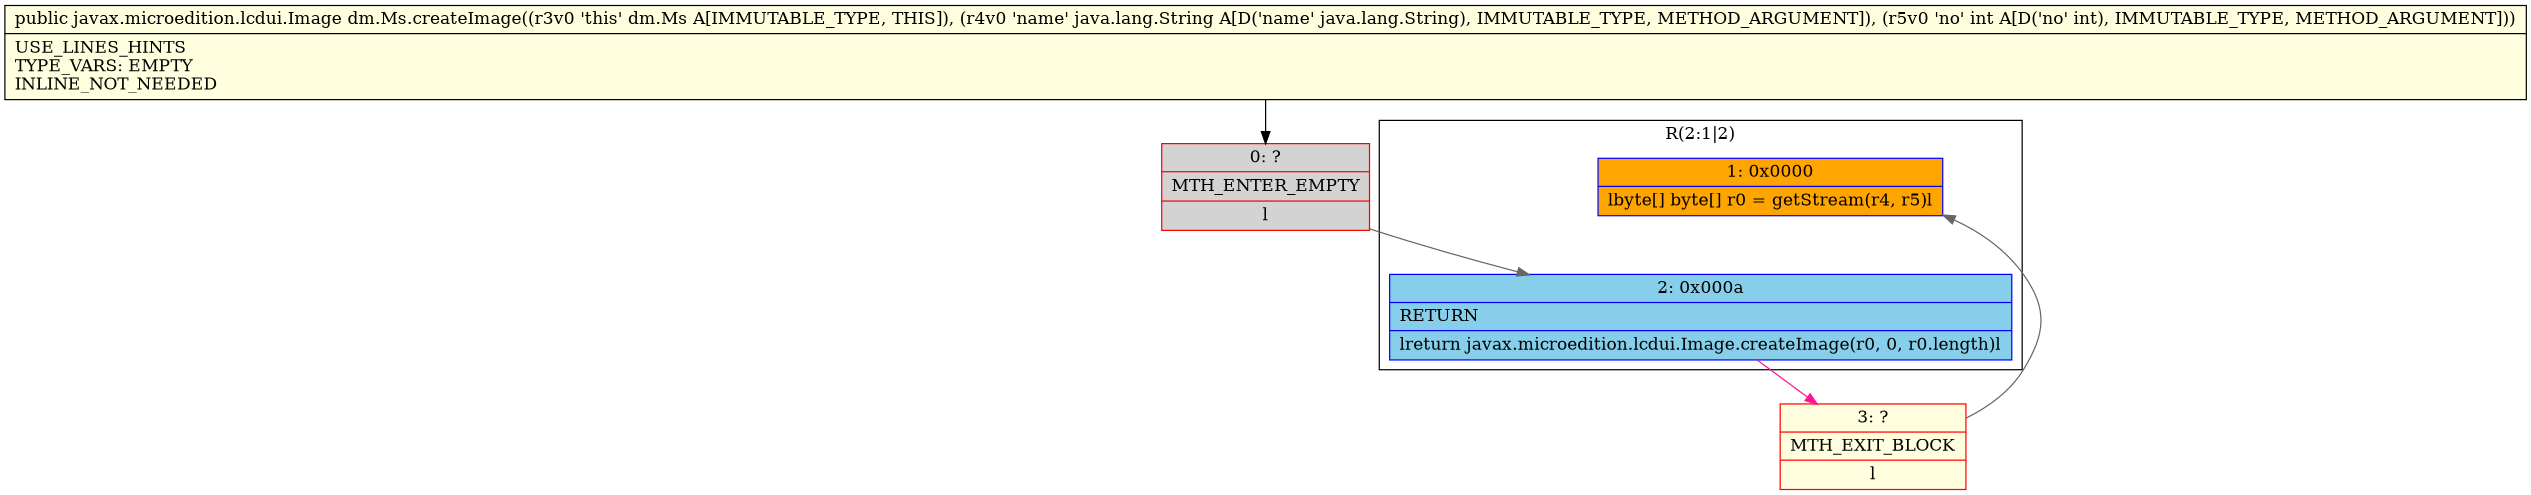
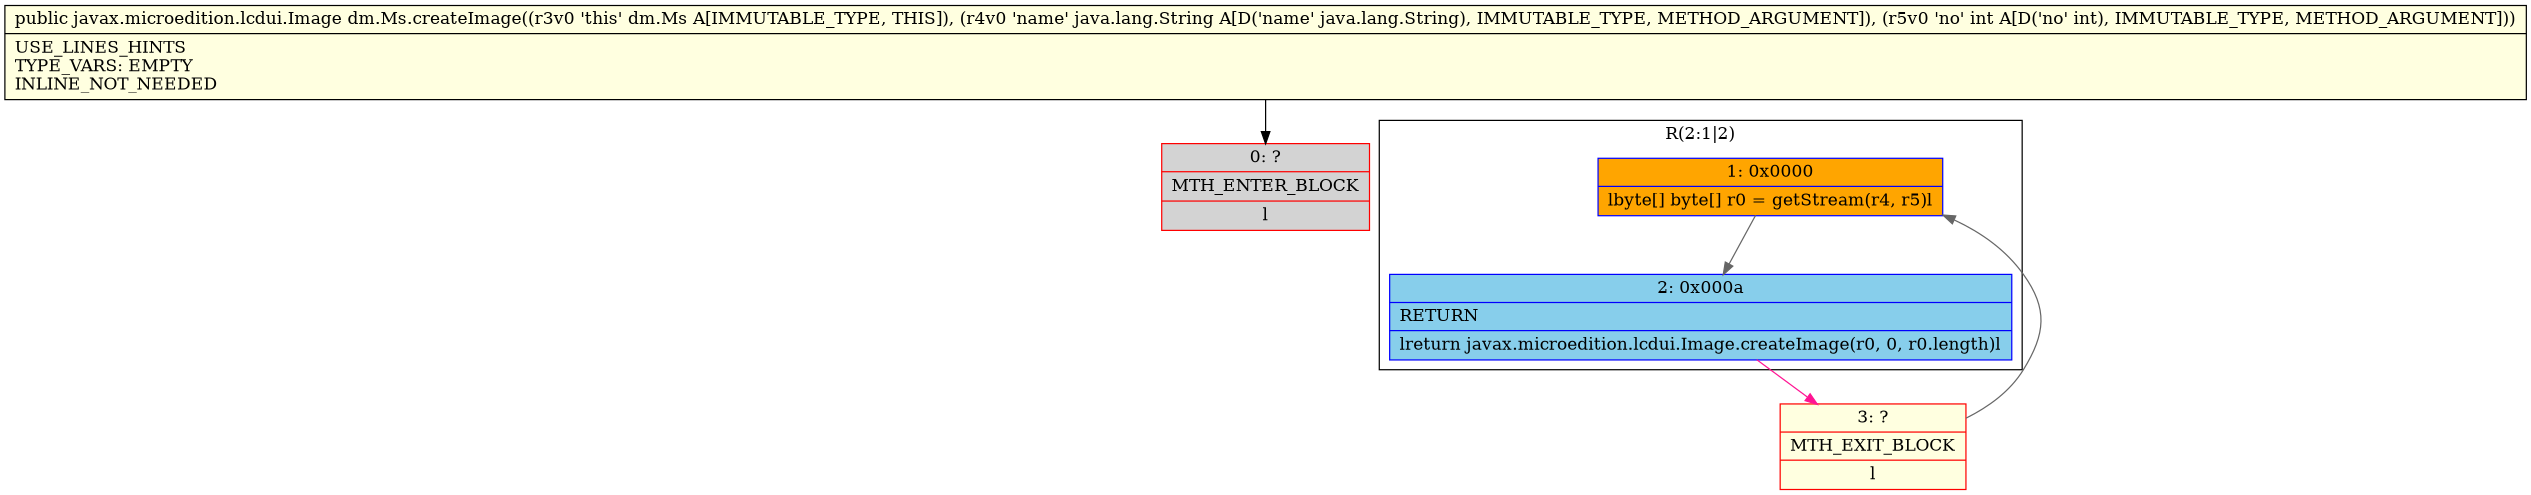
(1266, 186) -> (1266, 186)
(1443, 251) -> (1742, 240)
